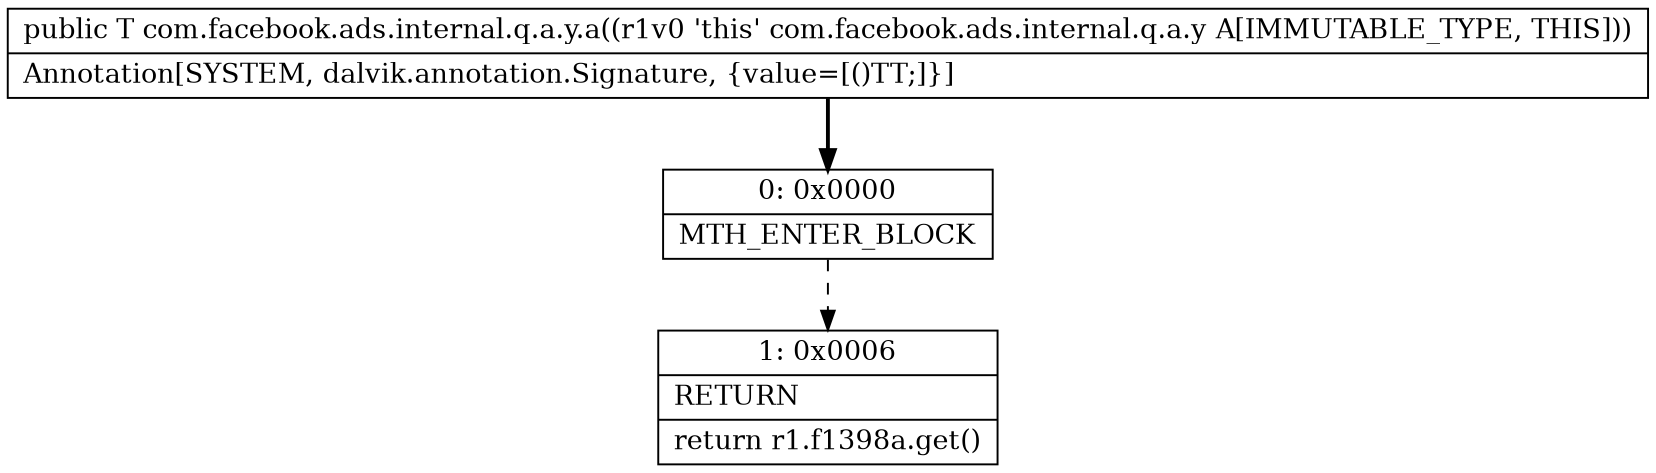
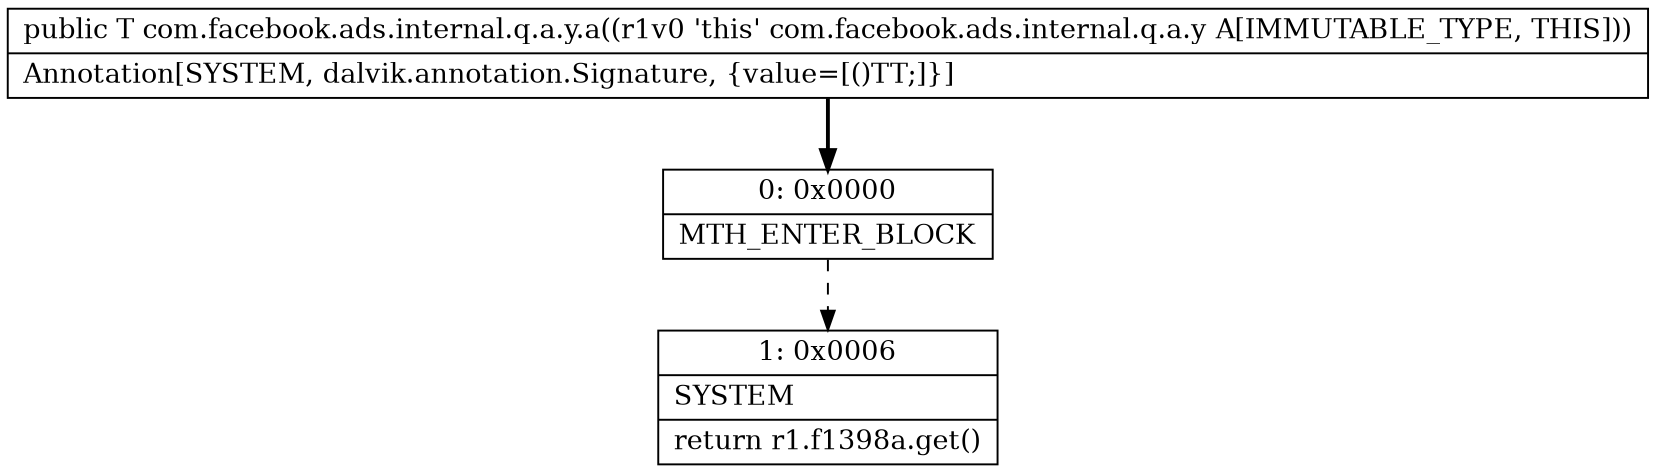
(737, 397) -> (735, 397)
